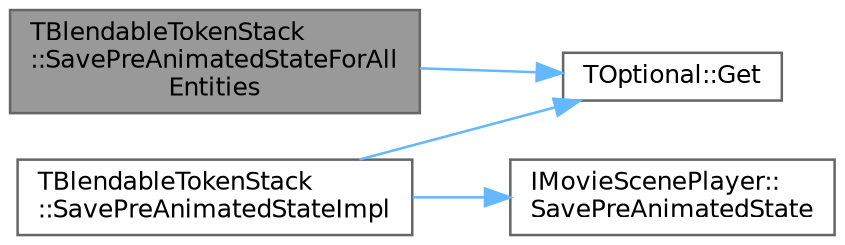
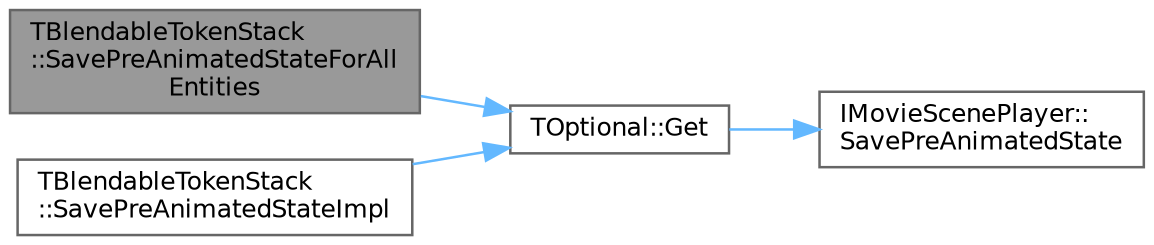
(449, 197) -> (761, 129)
